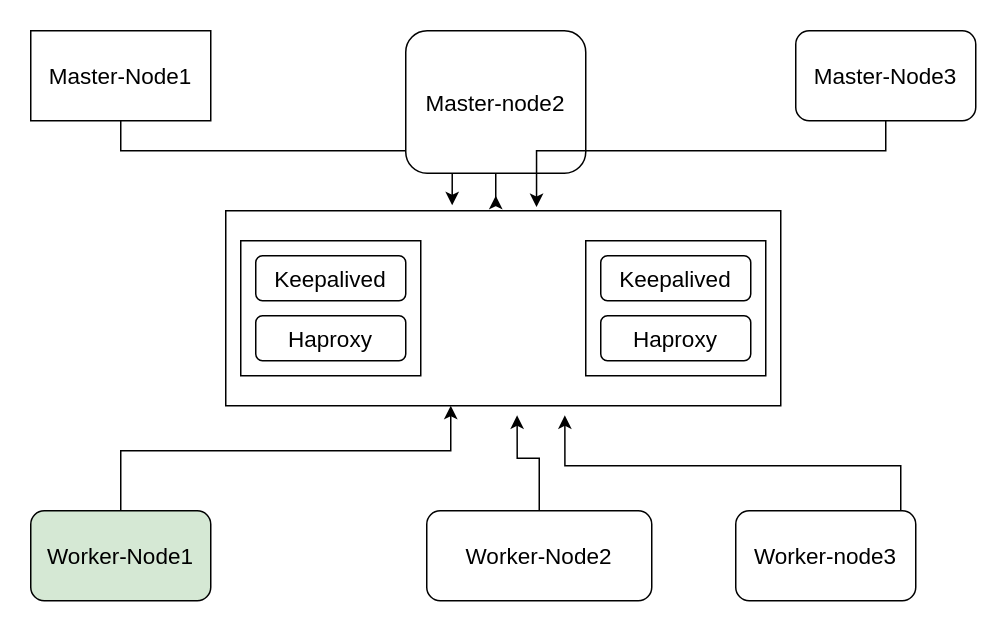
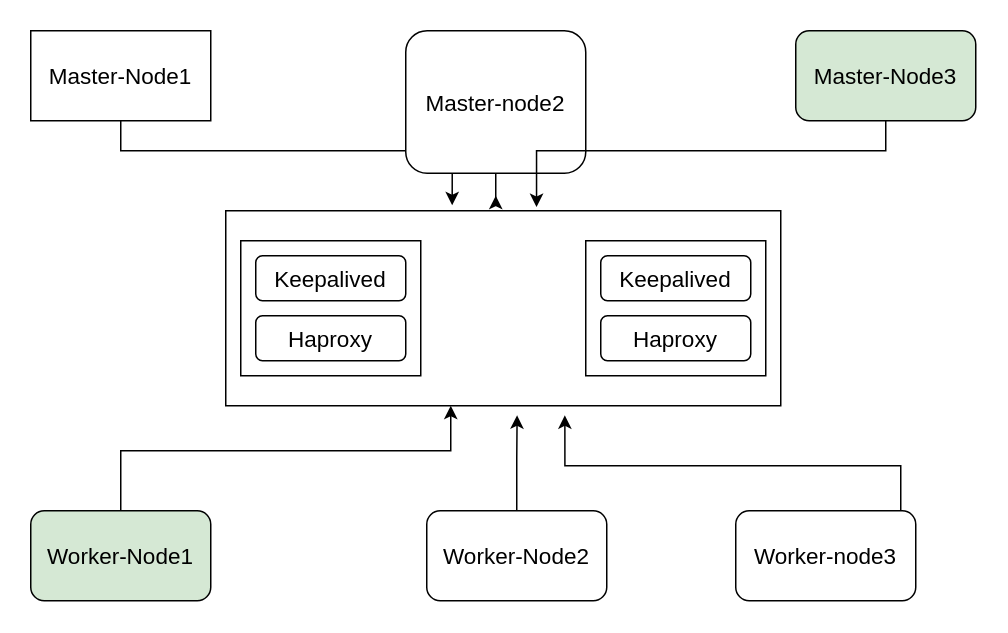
(886, 76) -> (886, 76)
(539, 556) -> (517, 556)
